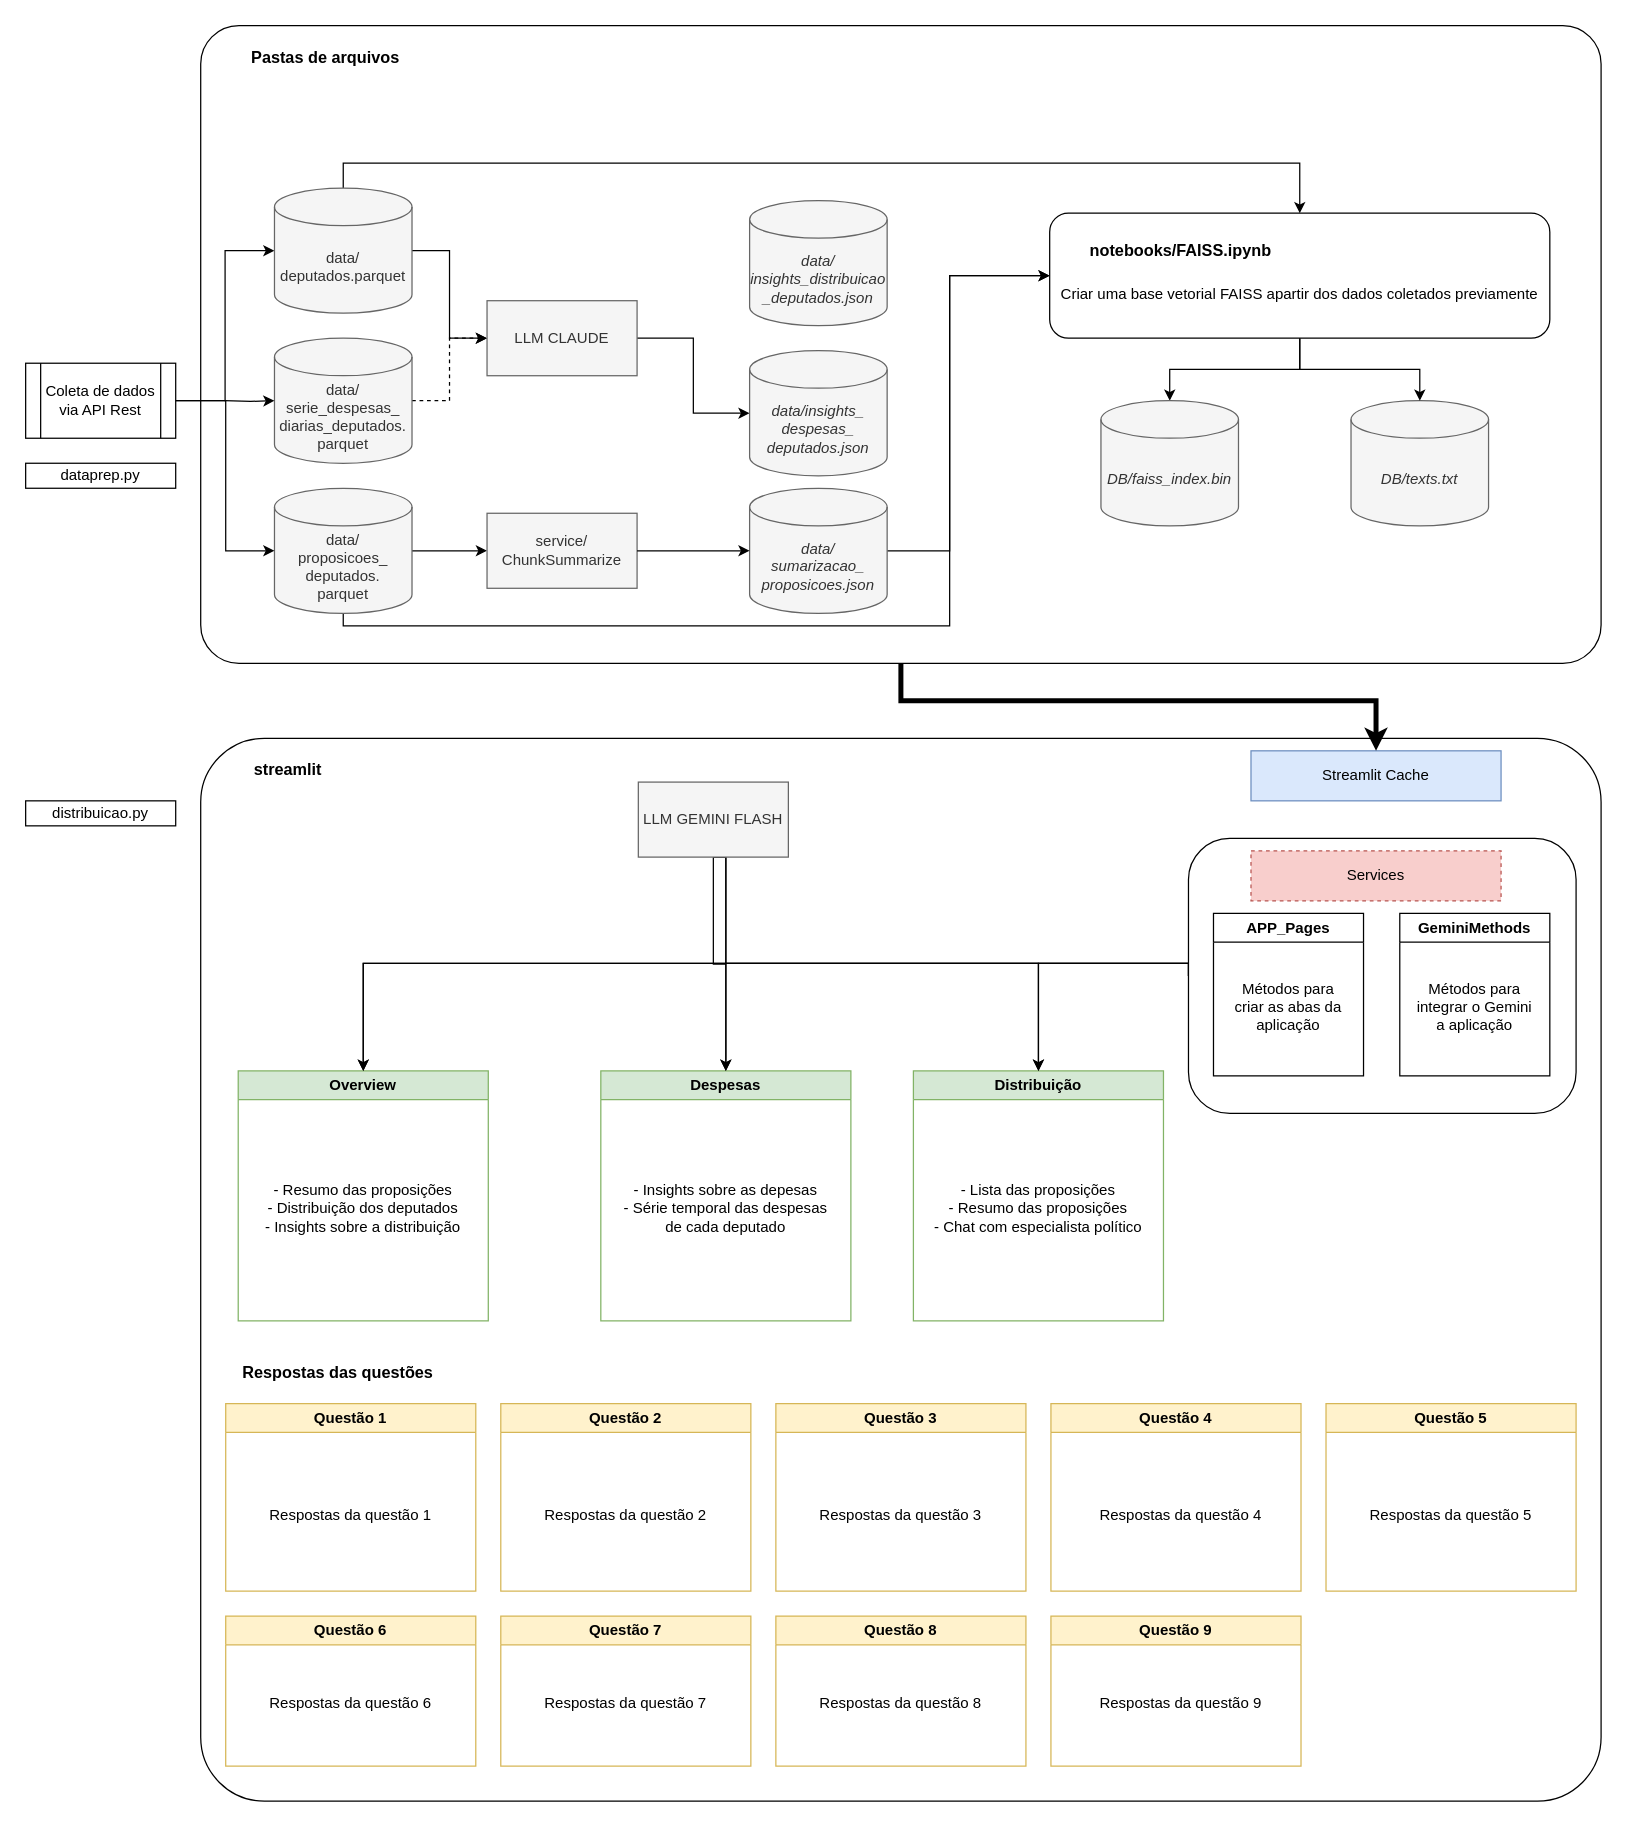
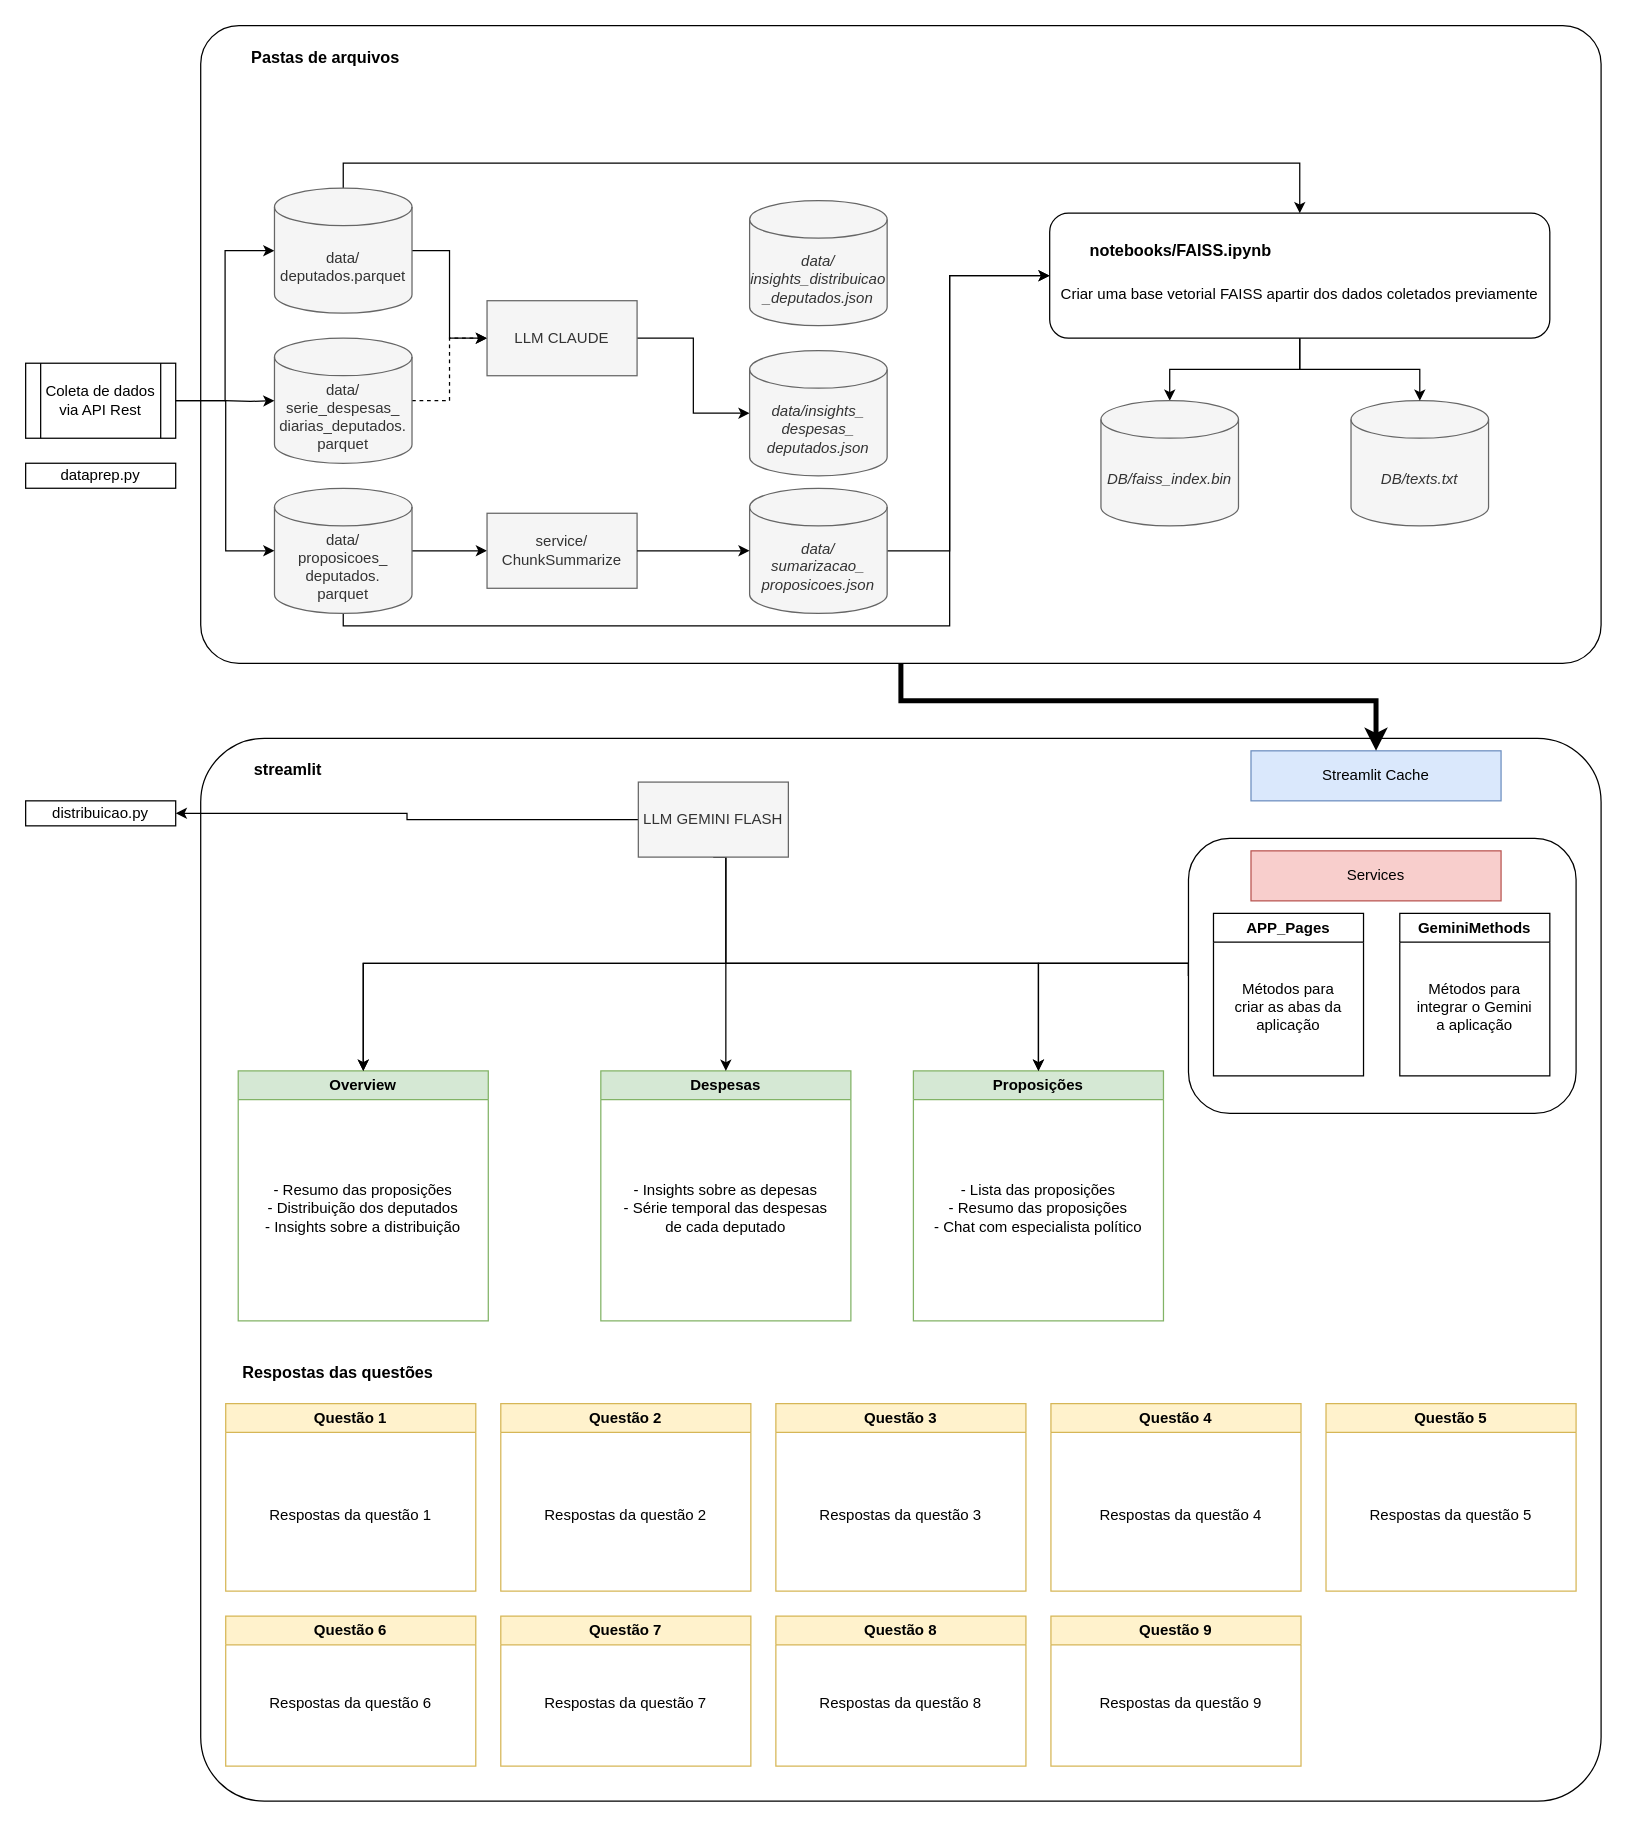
(1376, 876) -> (1376, 876)
(713, 909) -> (408, 819)
(1038, 1086) -> (1038, 1086)
